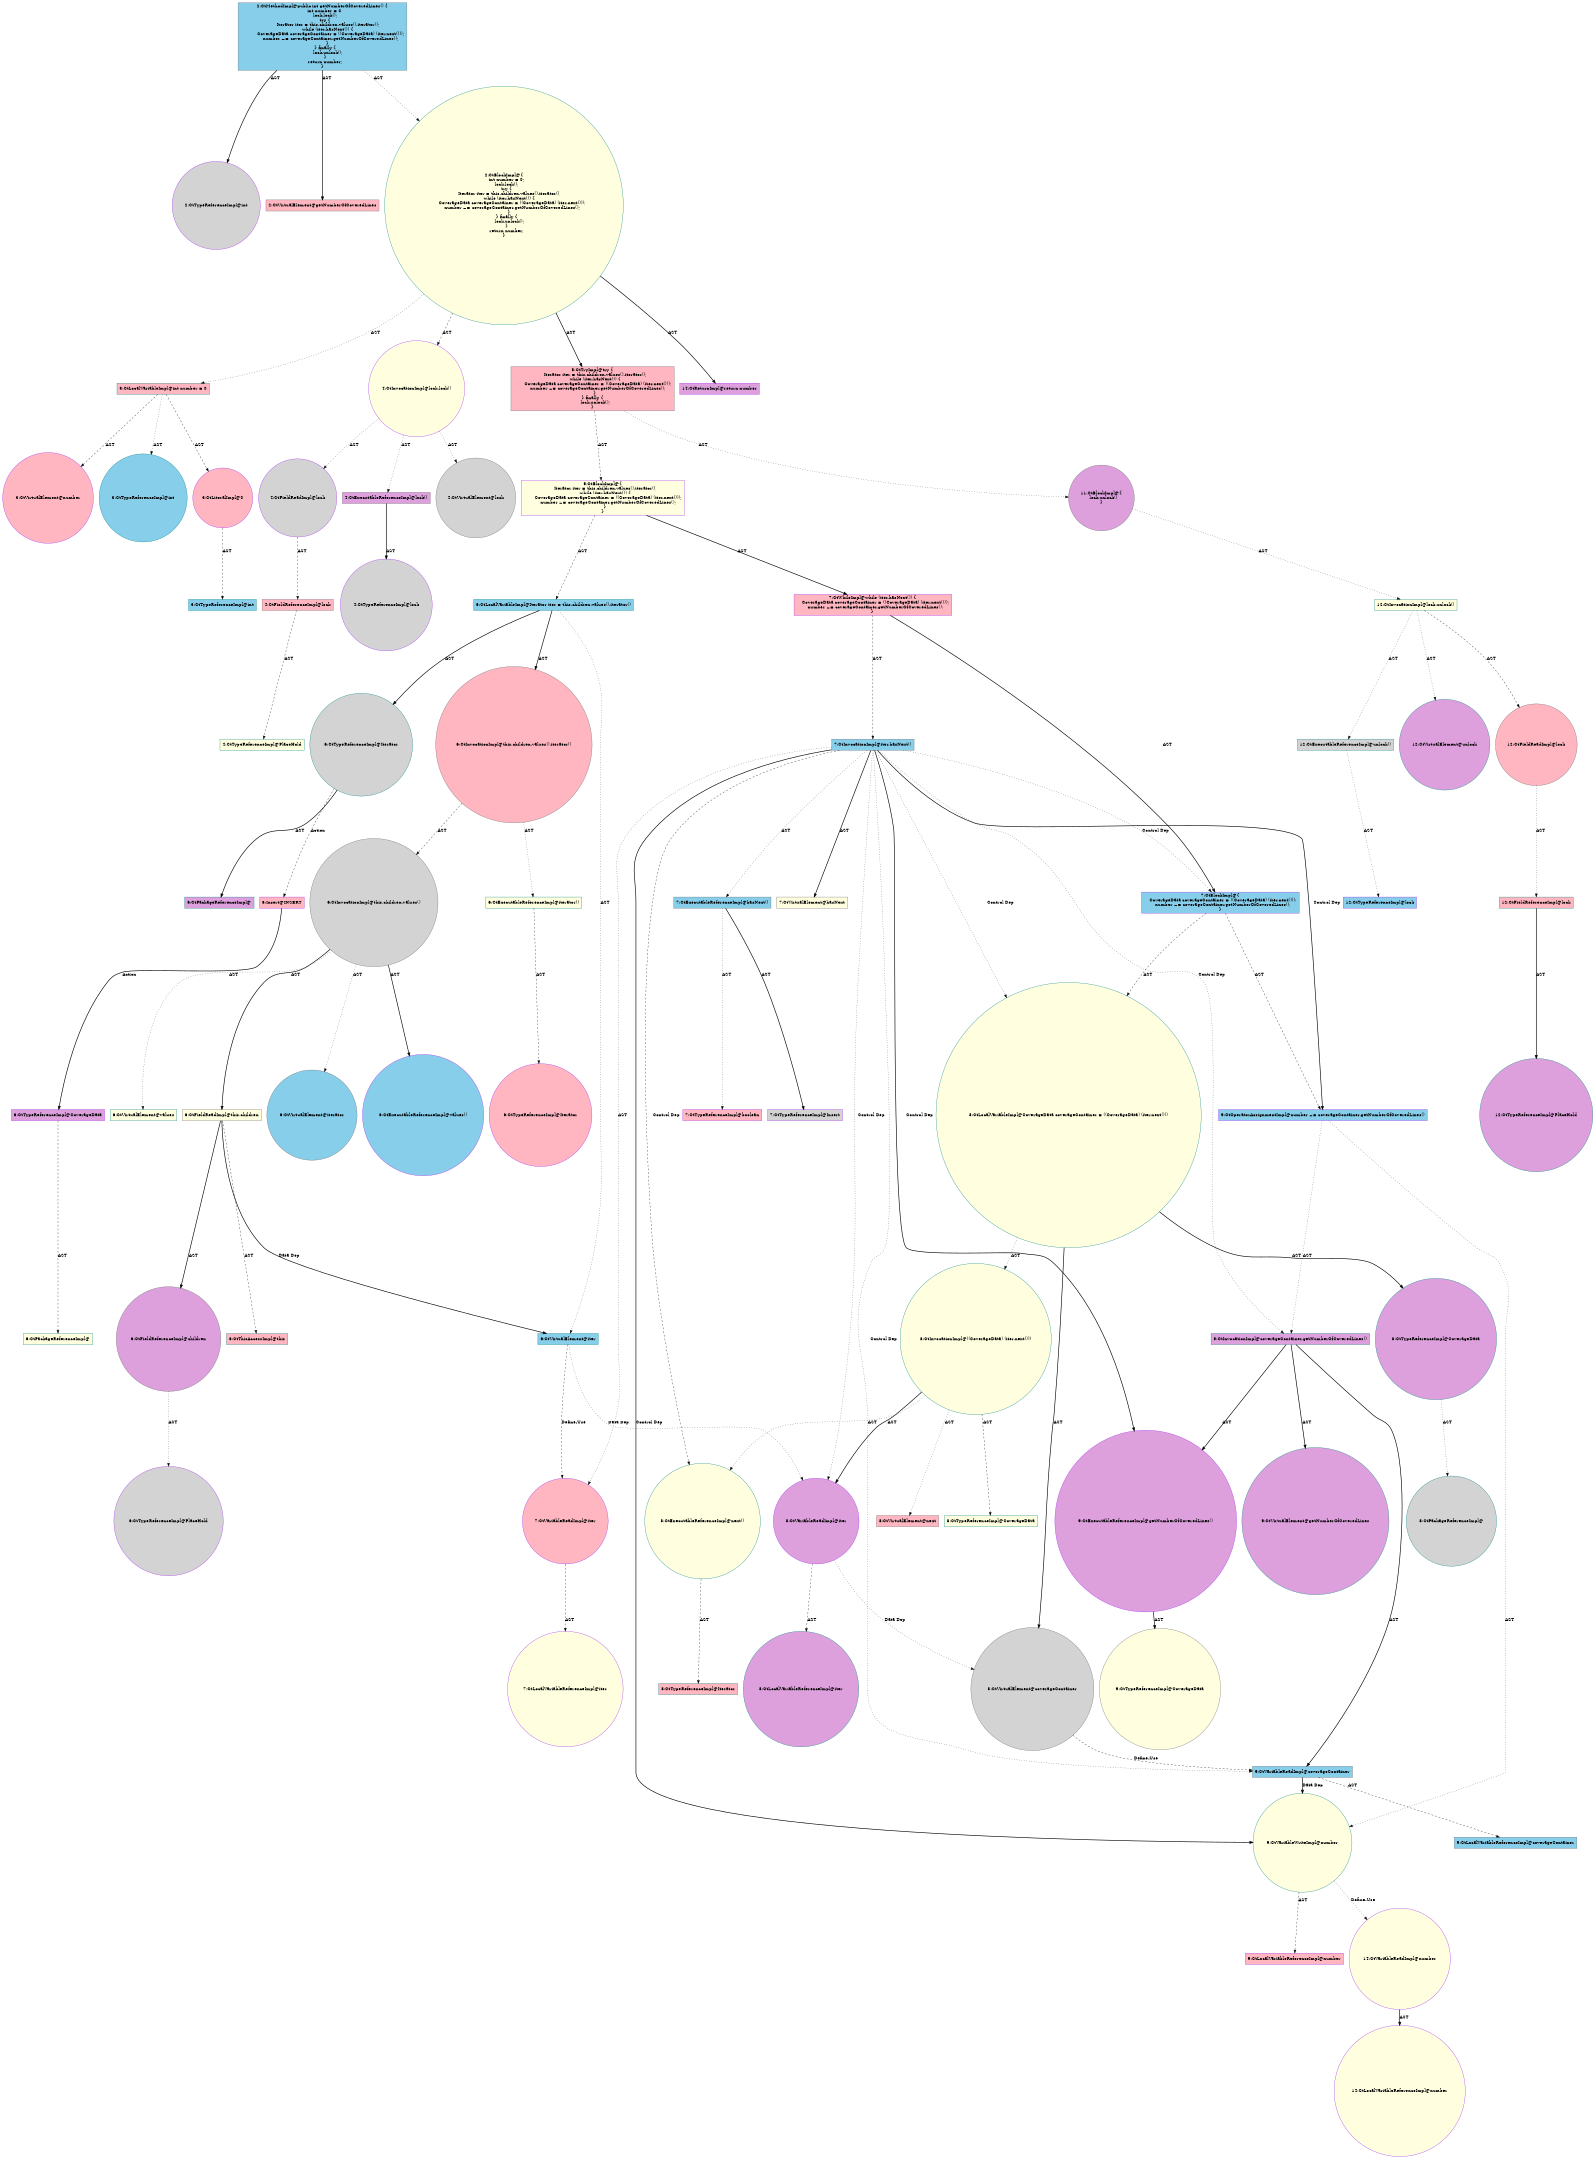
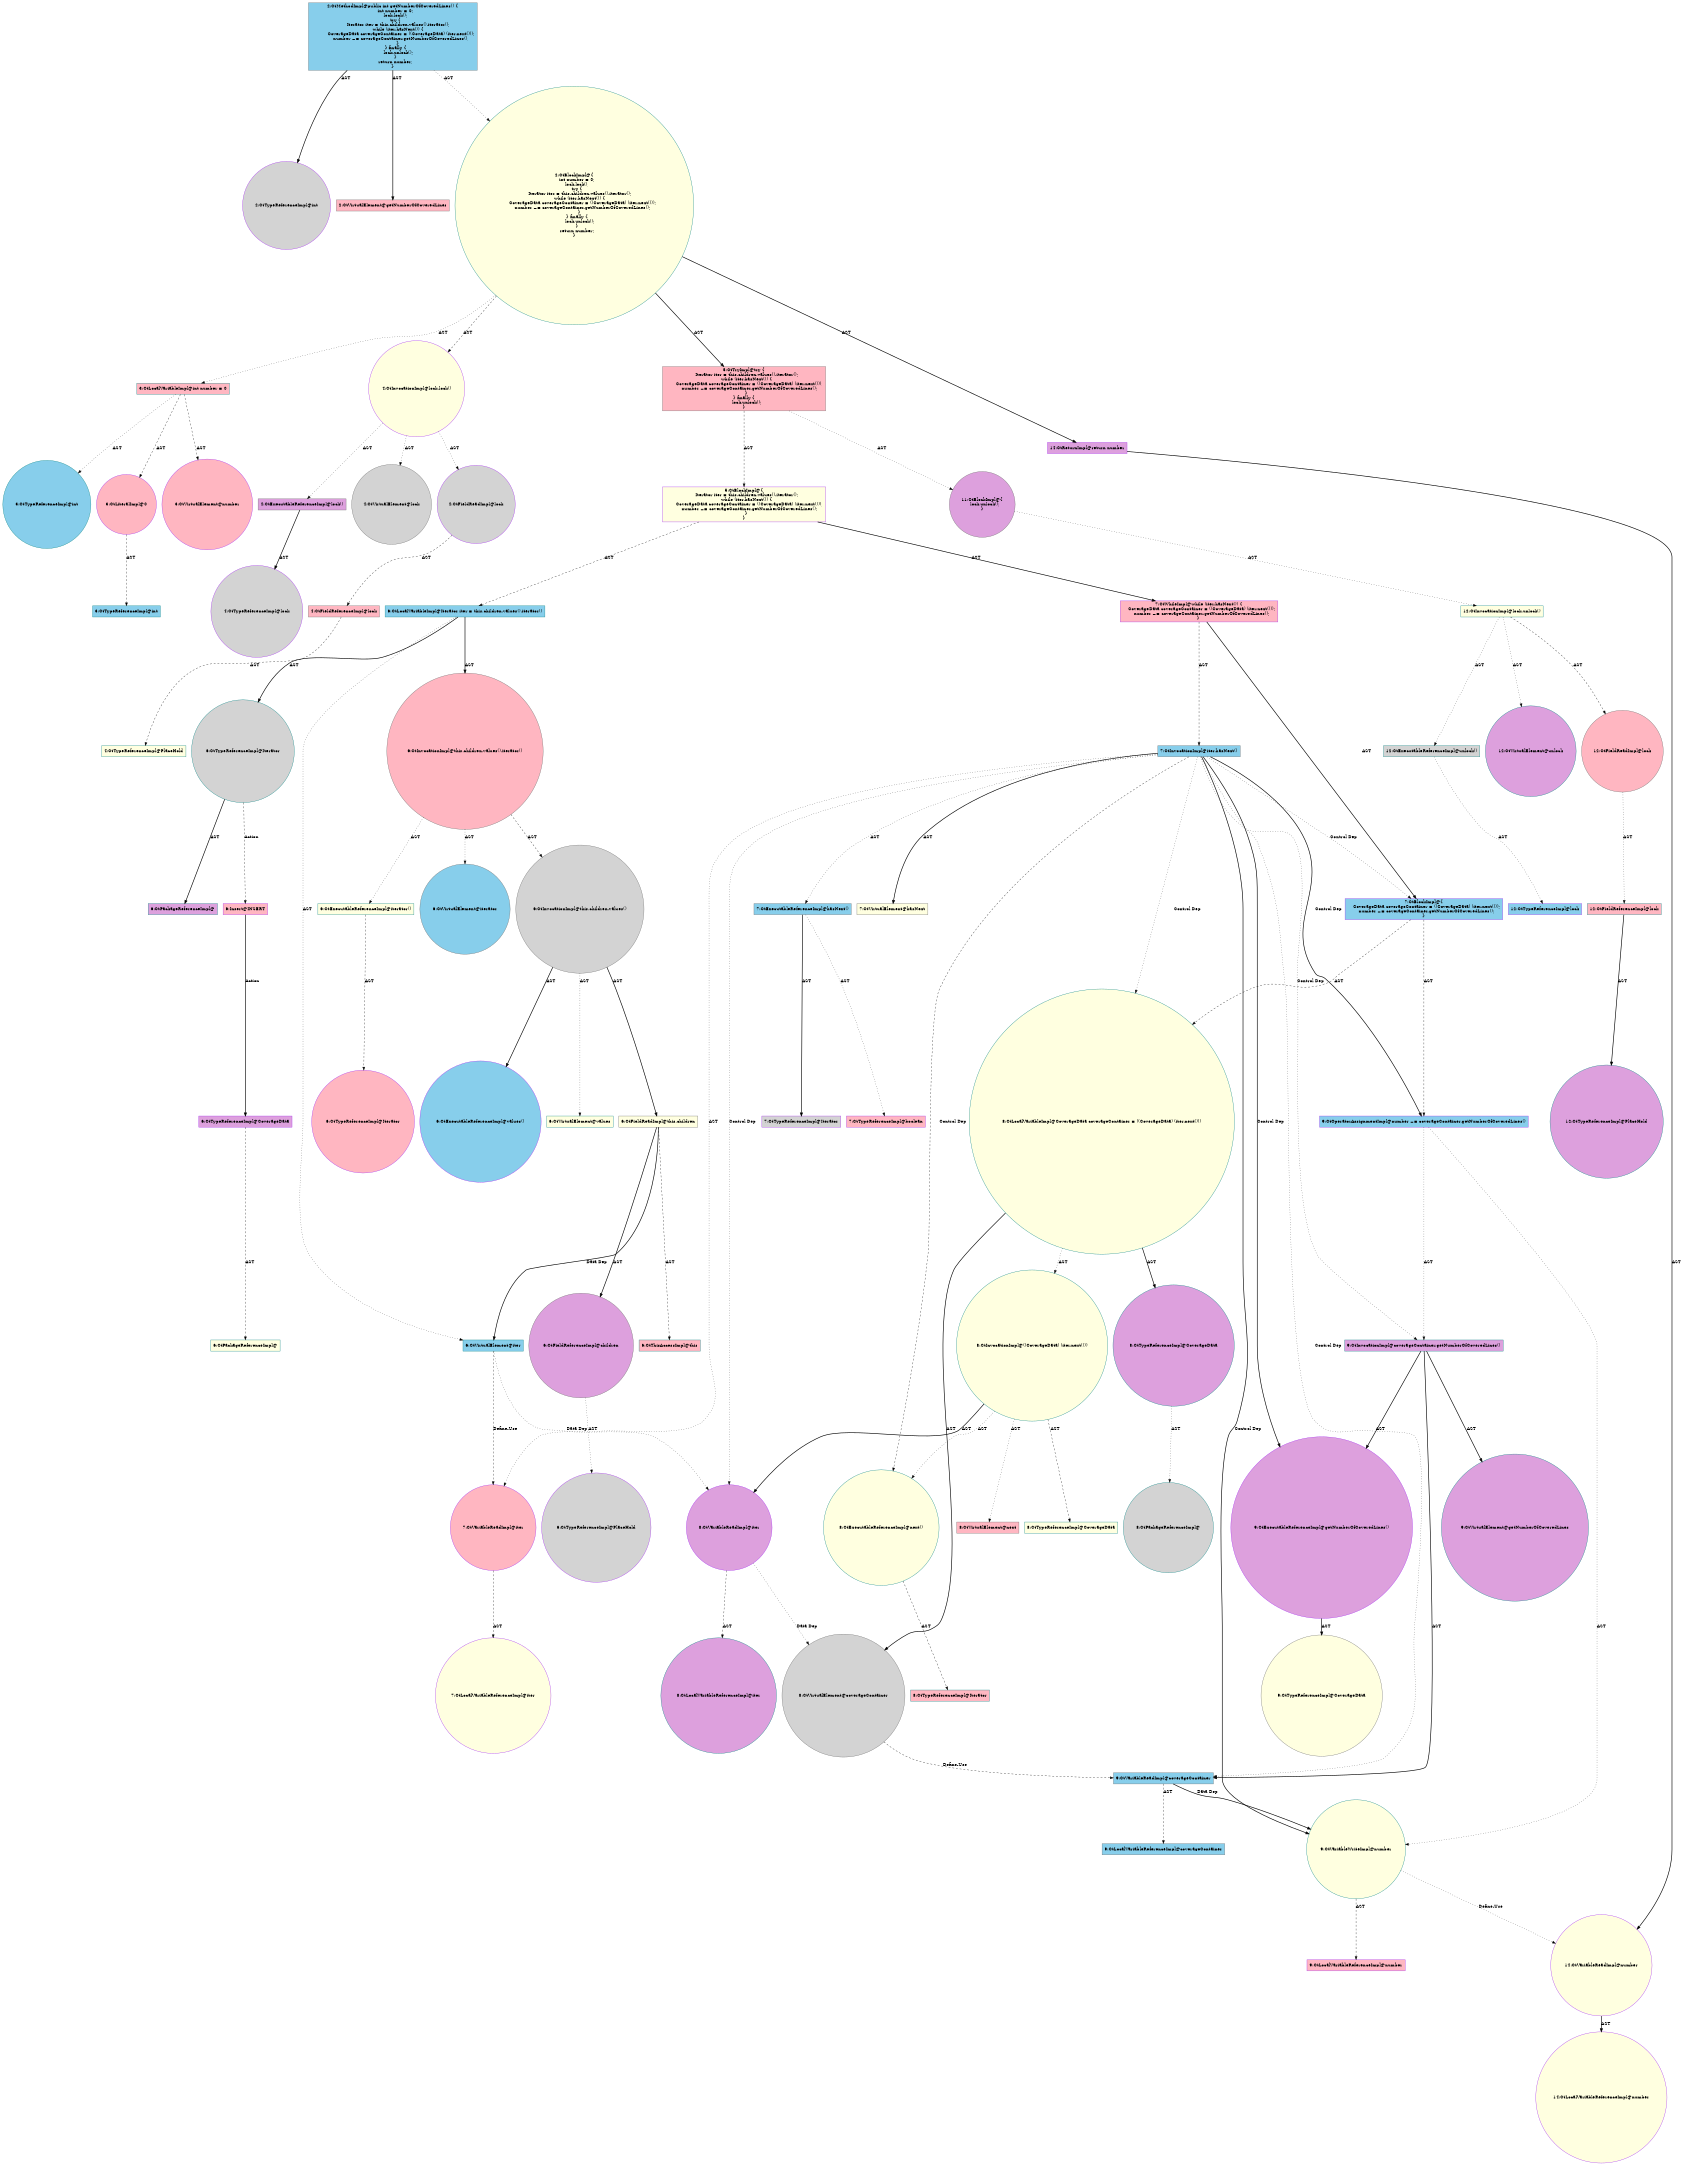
none -> (1672, 965)
(341, 1016) -> (465, 845)
(805, 1115) -> (801, 1122)
